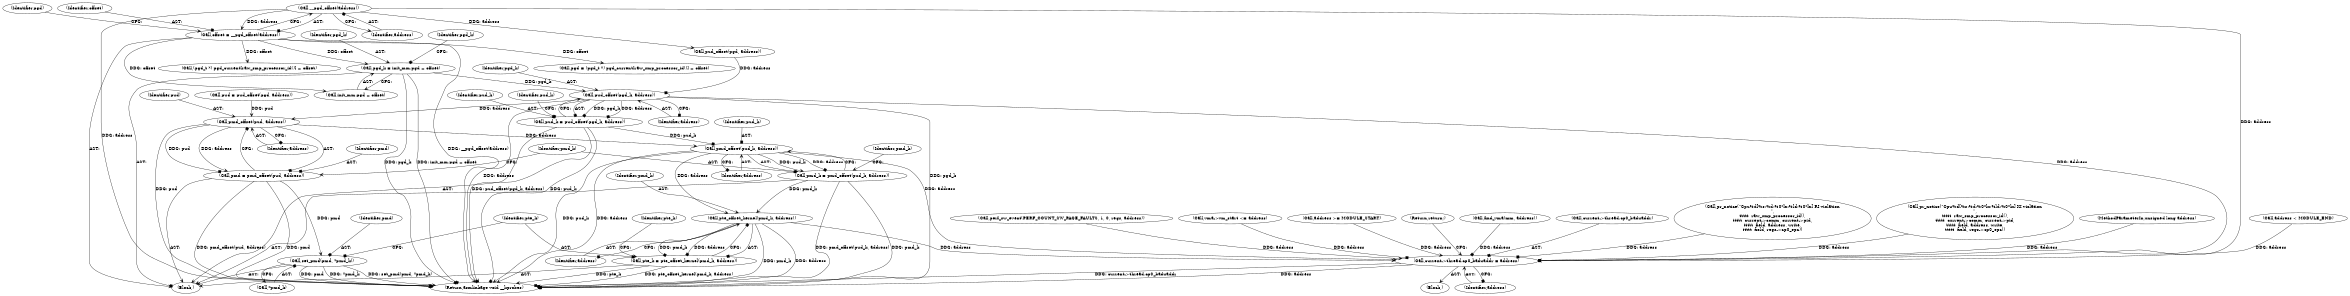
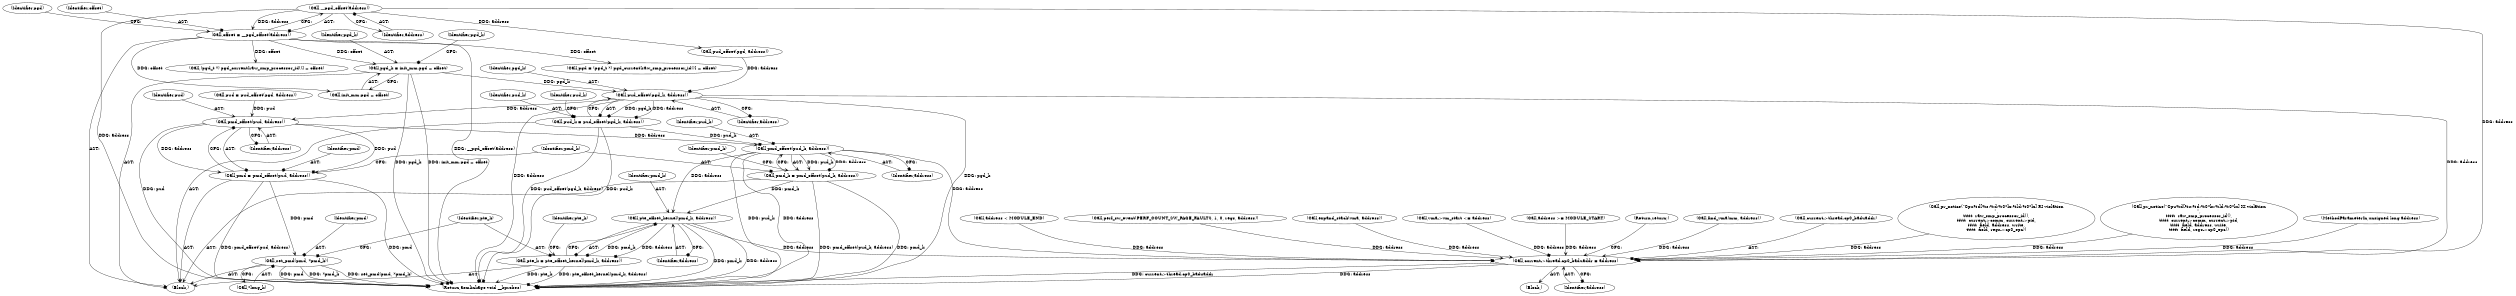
none -> (1345, 218)
(1487, 239) -> (1664, 244)
(272, 288) -> (252, 288)
